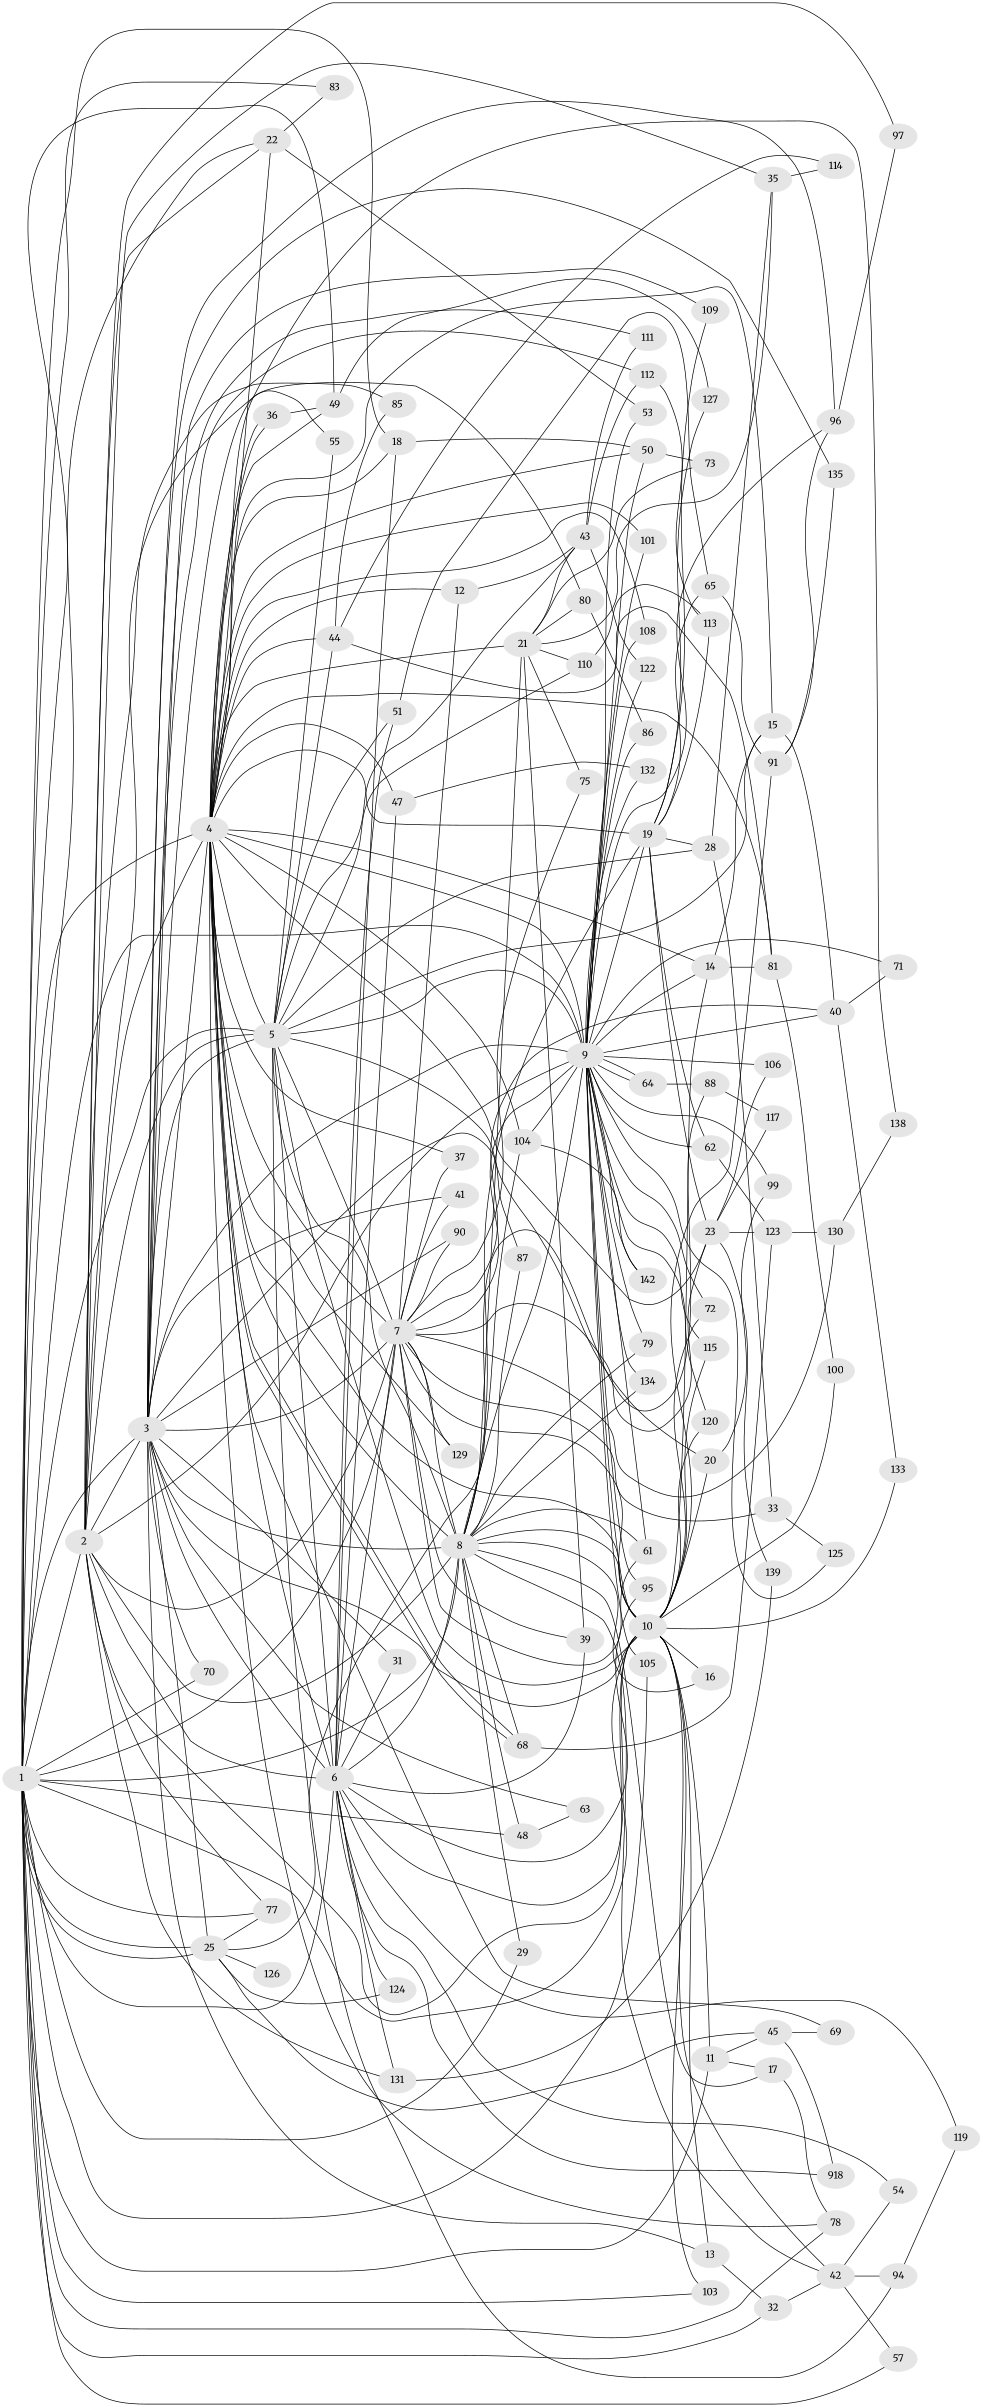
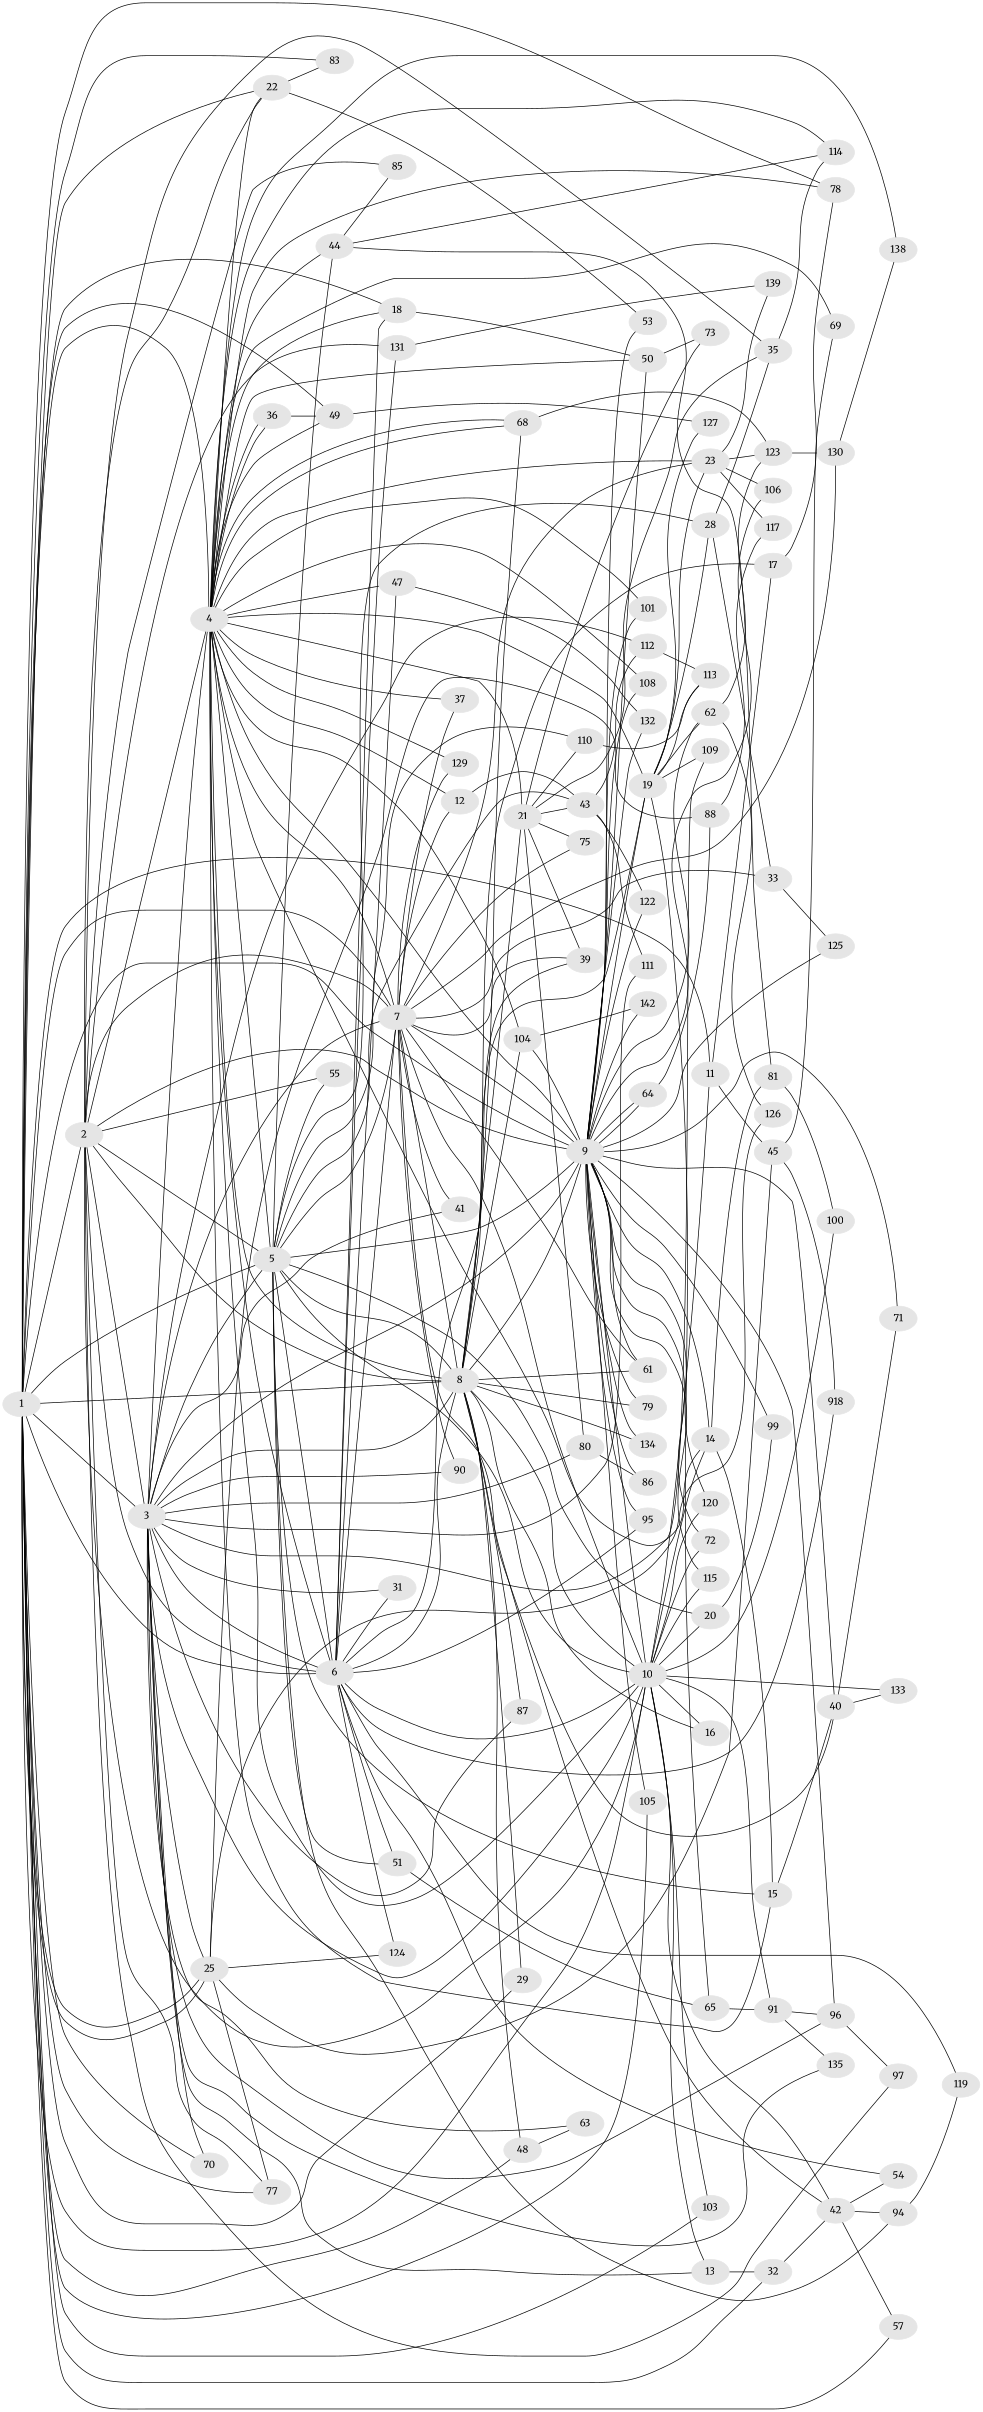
(540, 700) -> (340, 141)
none -> (742, 914)
